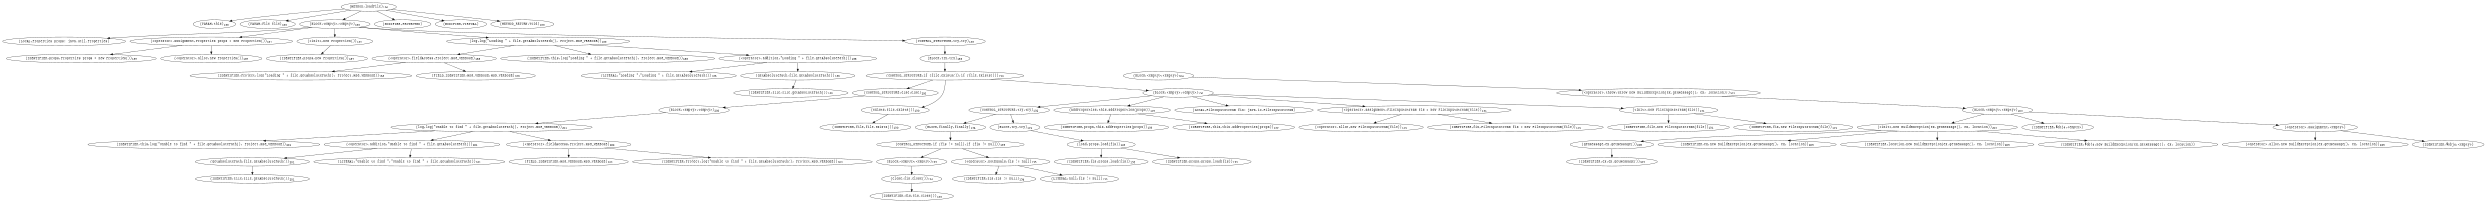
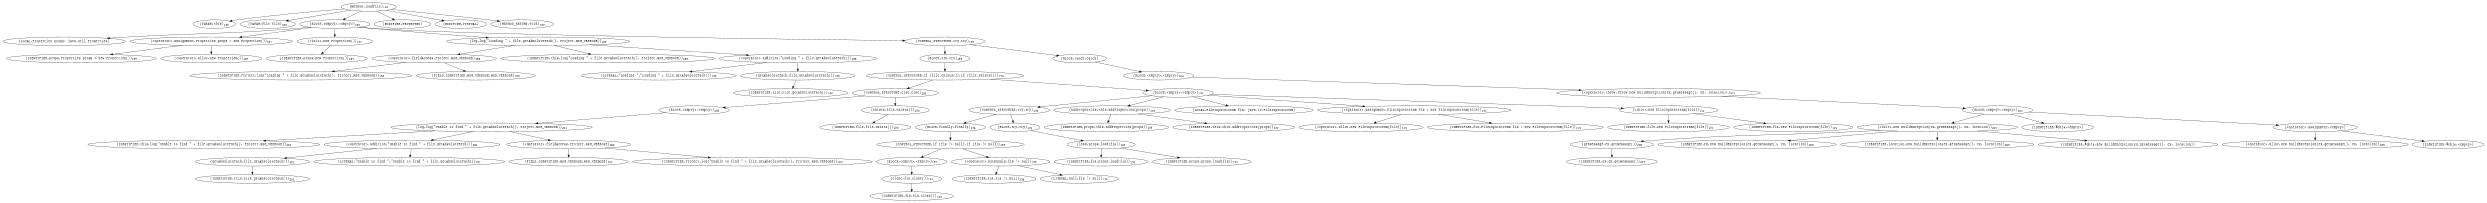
none -> (1080, 59)
(940, 97) -> (895, 100)
